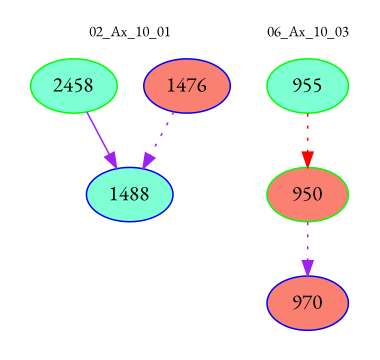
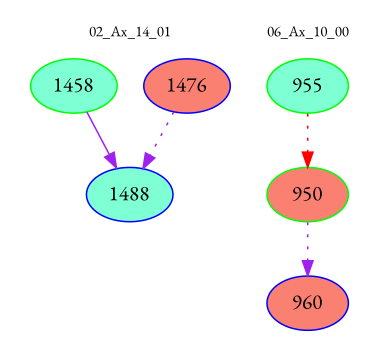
(130, 32) -> (130, 32)
(308, 32) -> (308, 32)
(74, 86) -> (74, 86)
(308, 303) -> (308, 303)
